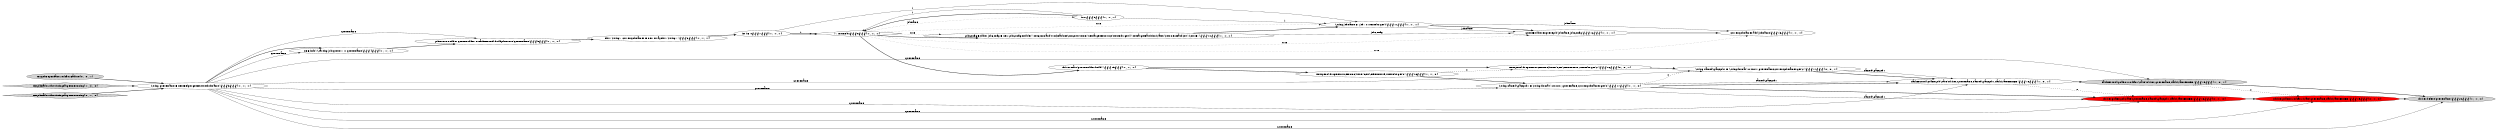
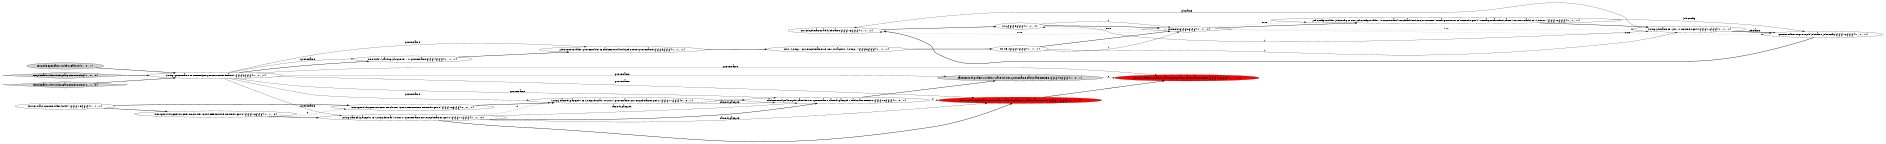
(913, 22) -> (1109, 28)
none -> (938, 28)
(965, 74) -> none
(2451, 99) -> none
